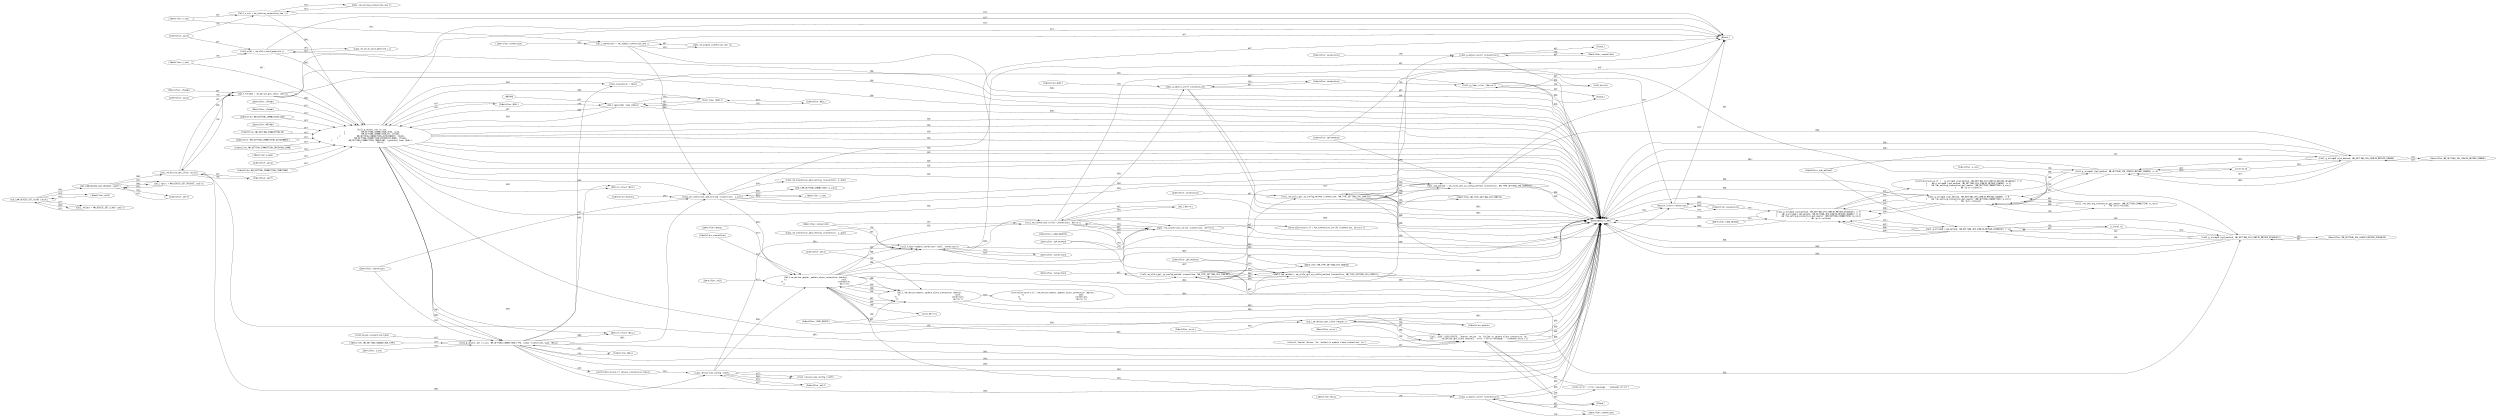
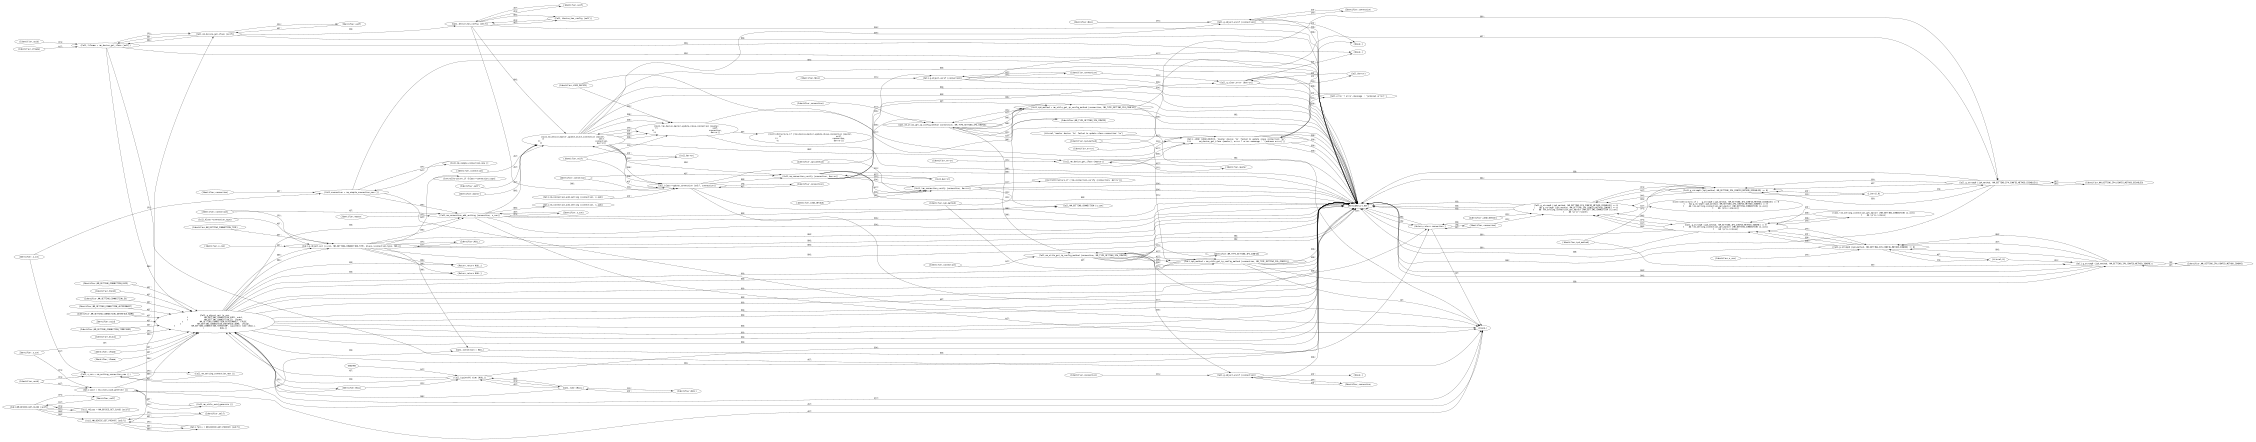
(263, 125) -> (106, 291)
none -> (1395, 216)
(1120, 225) -> (1015, 202)
(673, 373) -> (522, 21)
